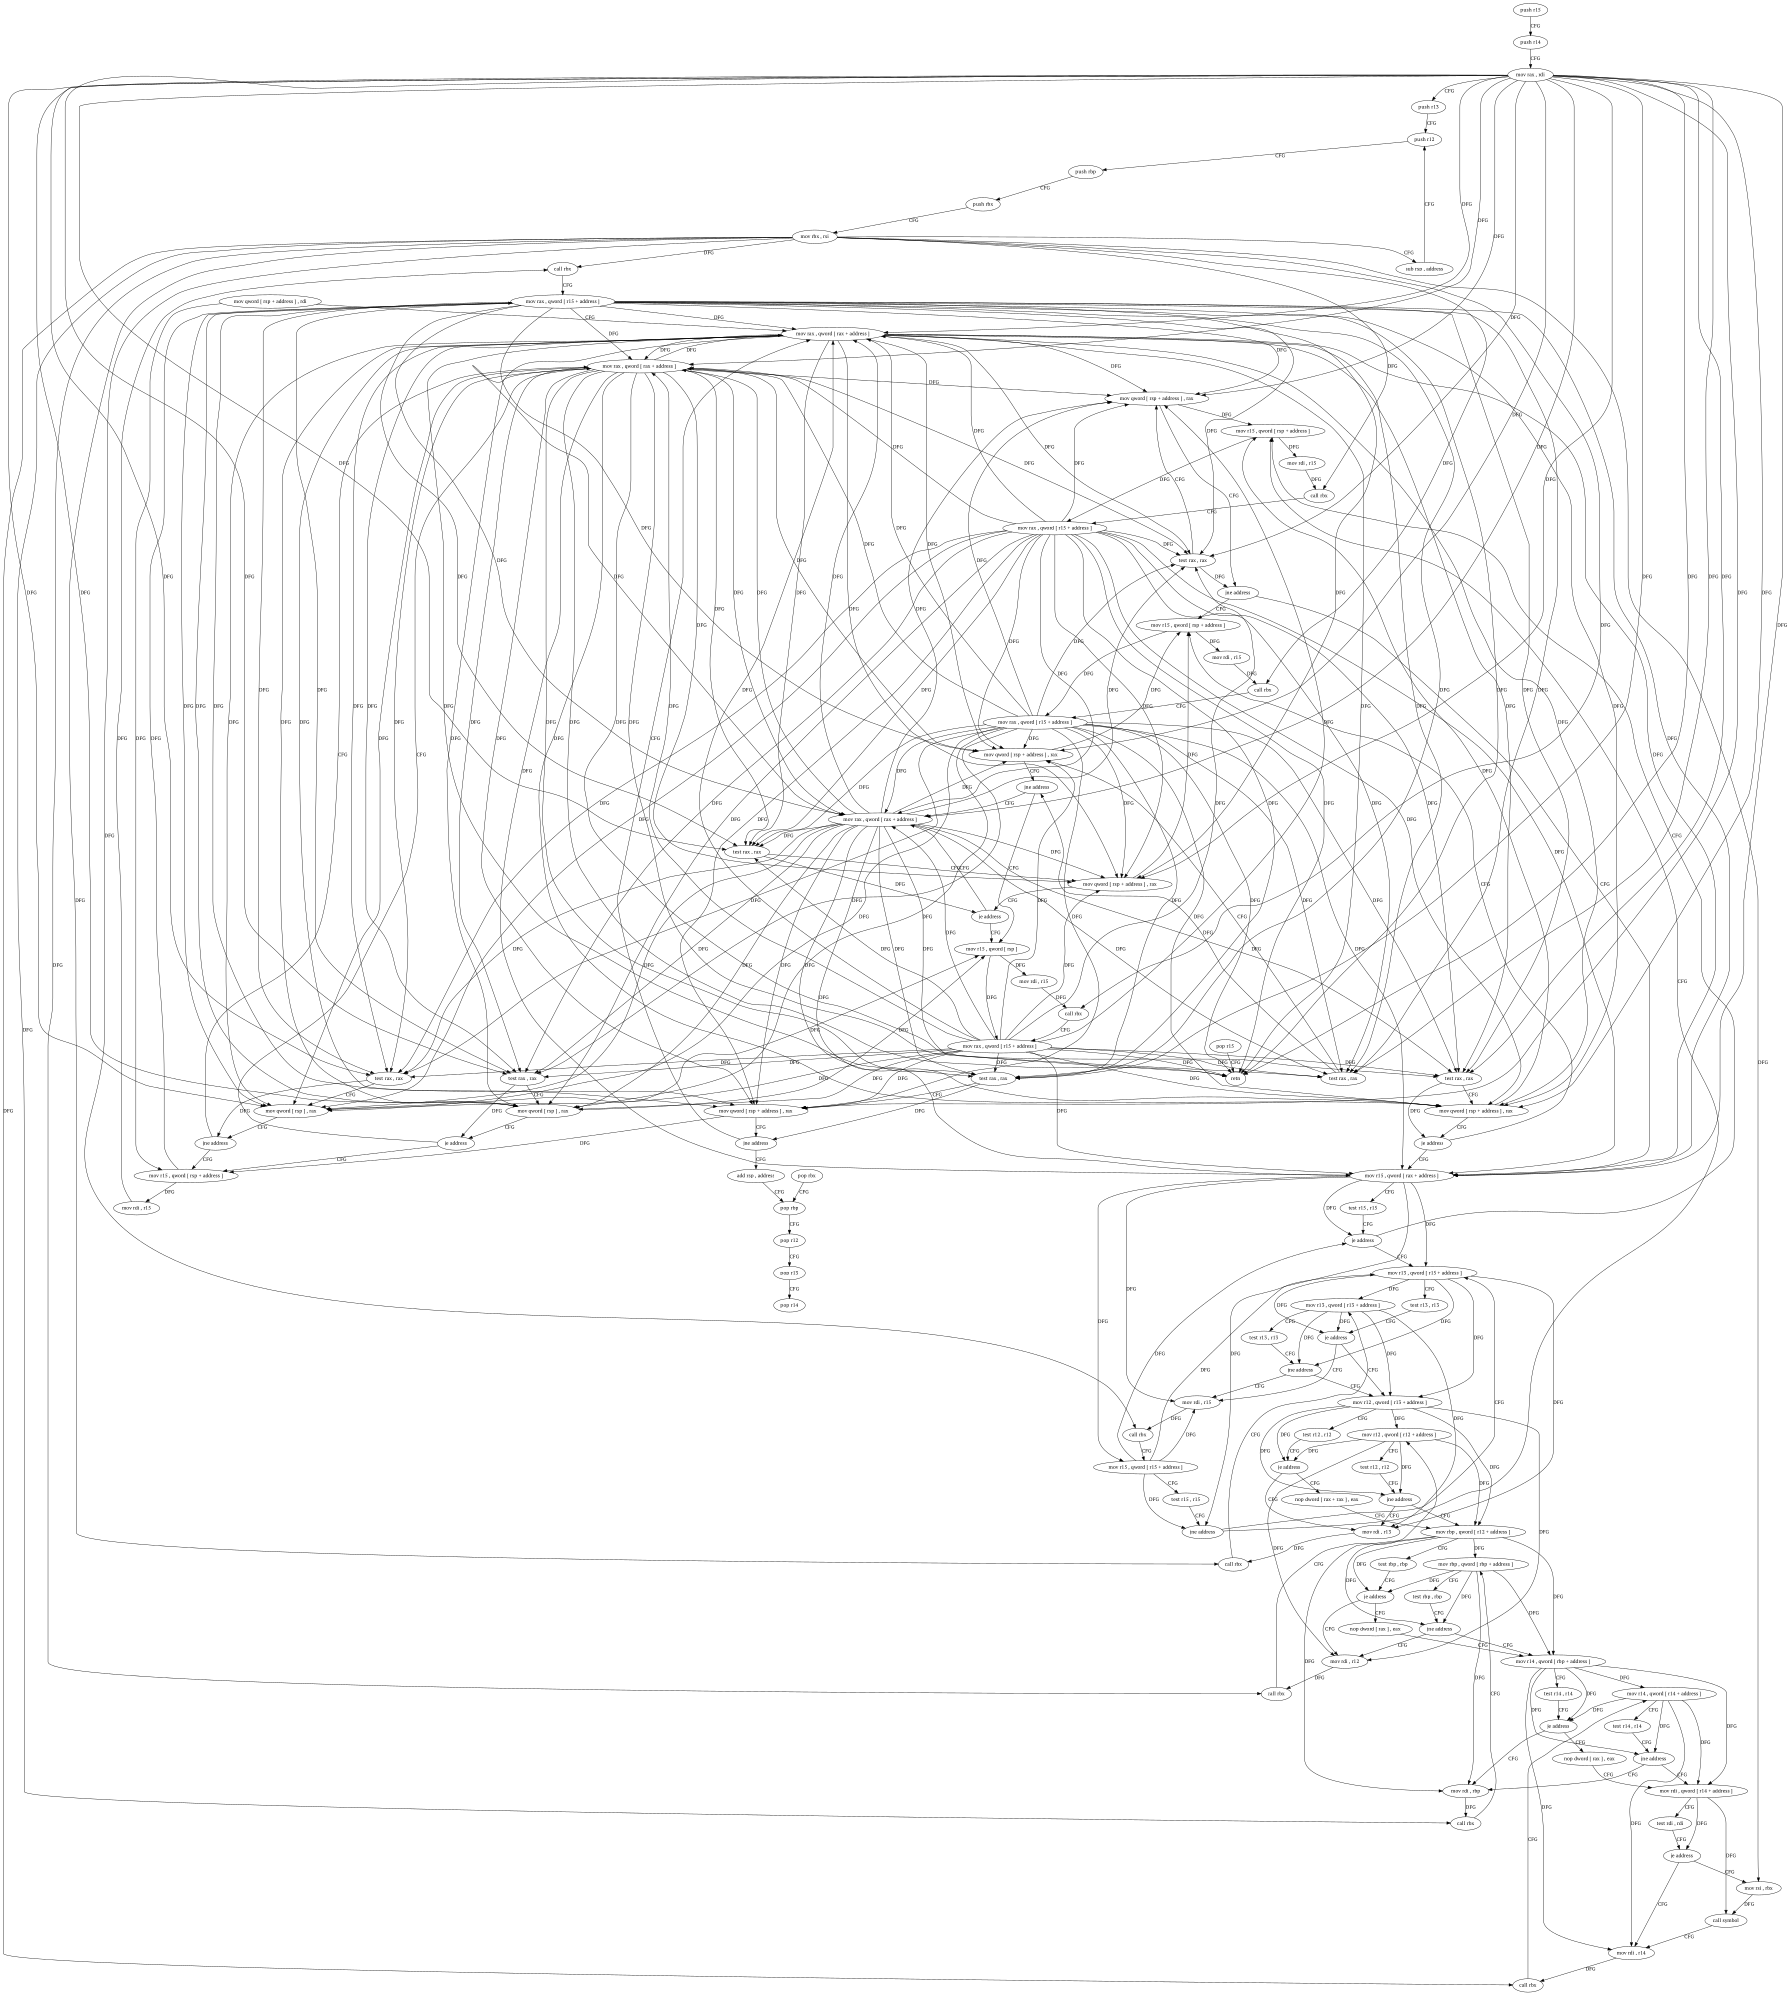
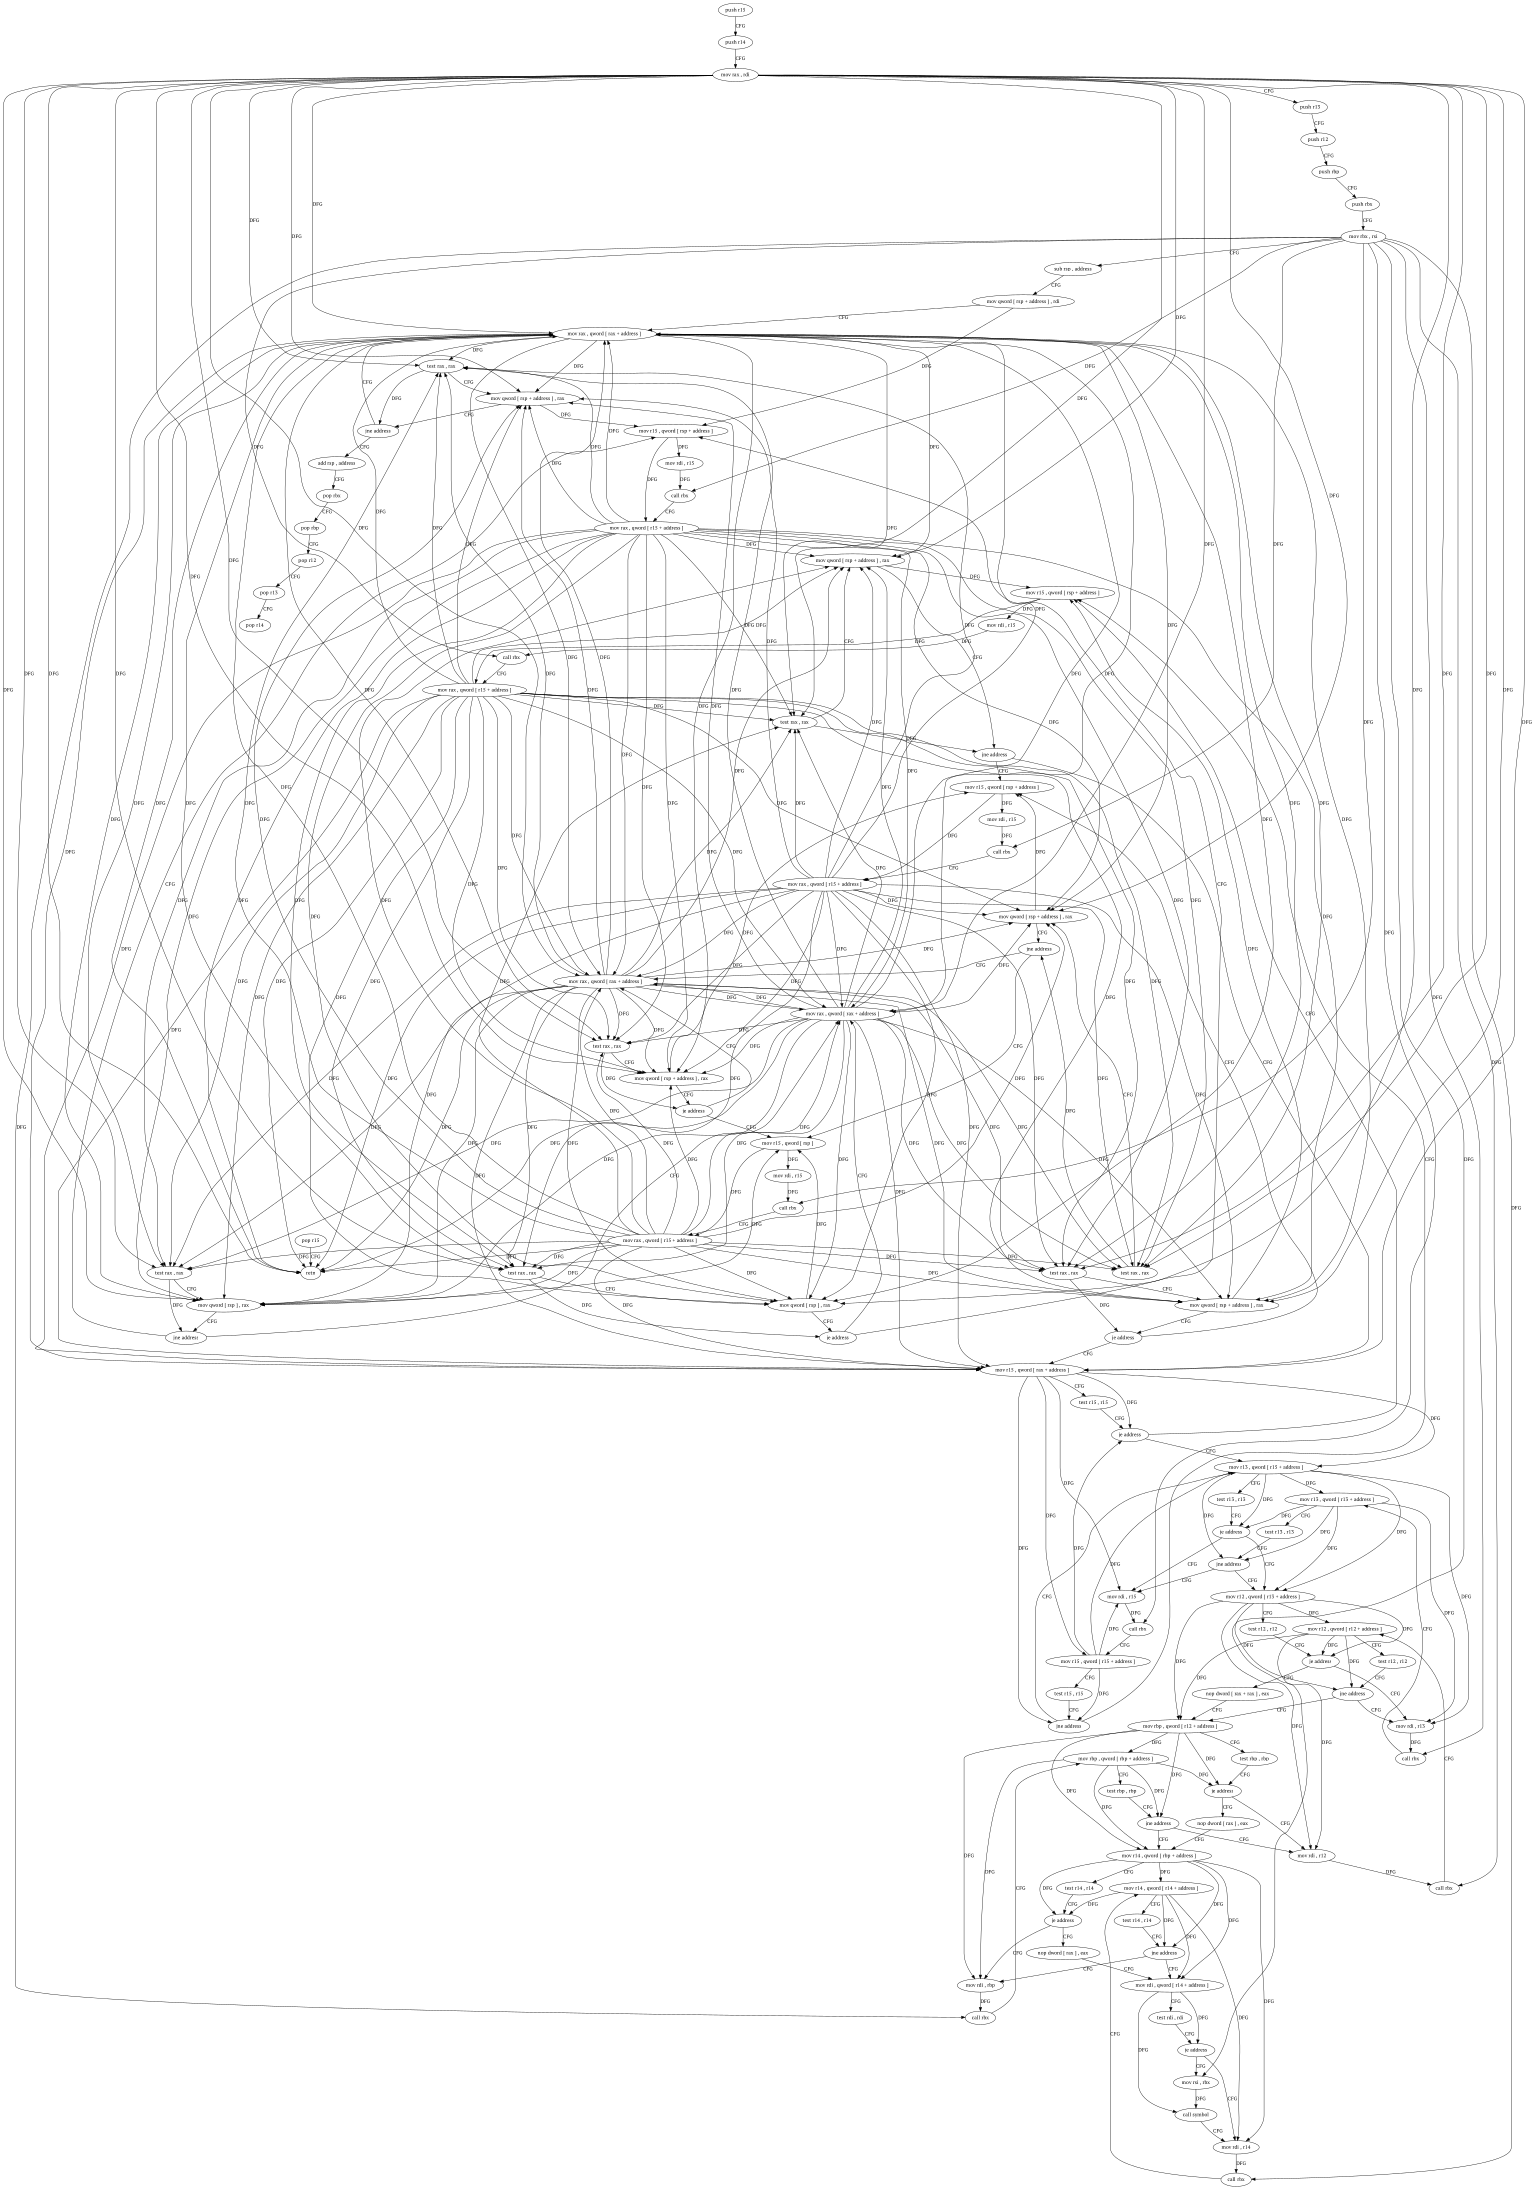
(1424, 206) -> (1050, 284)
(772, 1191) -> (335, 478)
